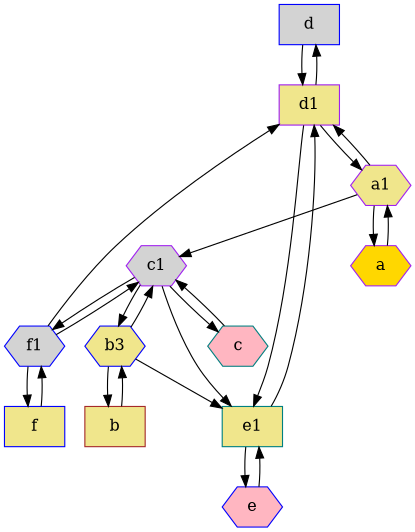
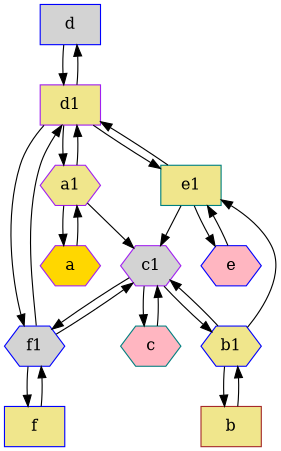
none -> (12, 217)
(115, 346) -> (231, 346)
(186, 346) -> (173, 221)
